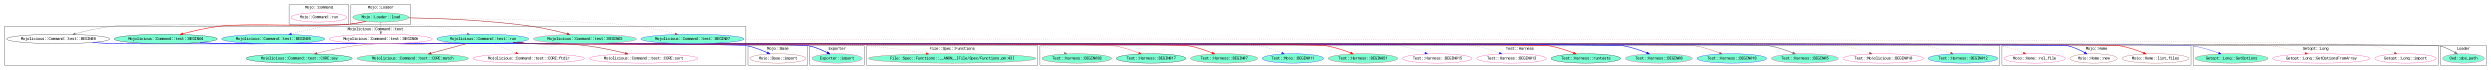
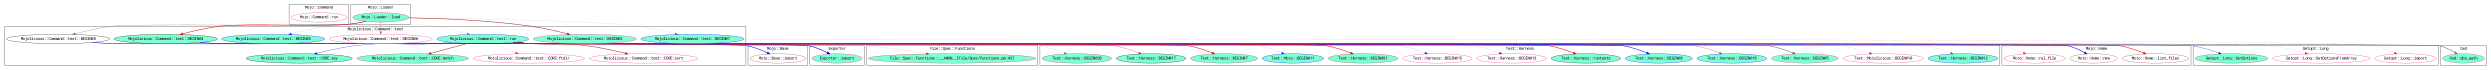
(357, 46) -> (357, 46)
(2463, 49) -> (2463, 49)
(1659, 58) -> (1659, 58)
